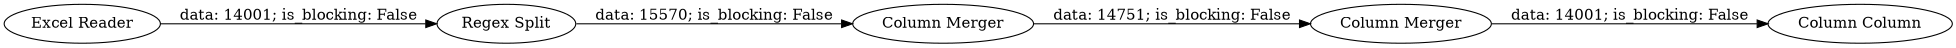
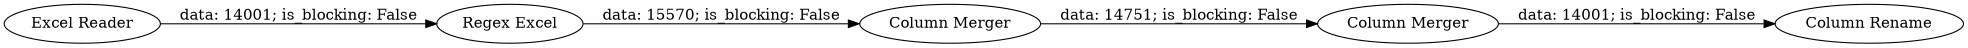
(506, 24) -> (510, 24)
(1860, 24) -> (1869, 24)
